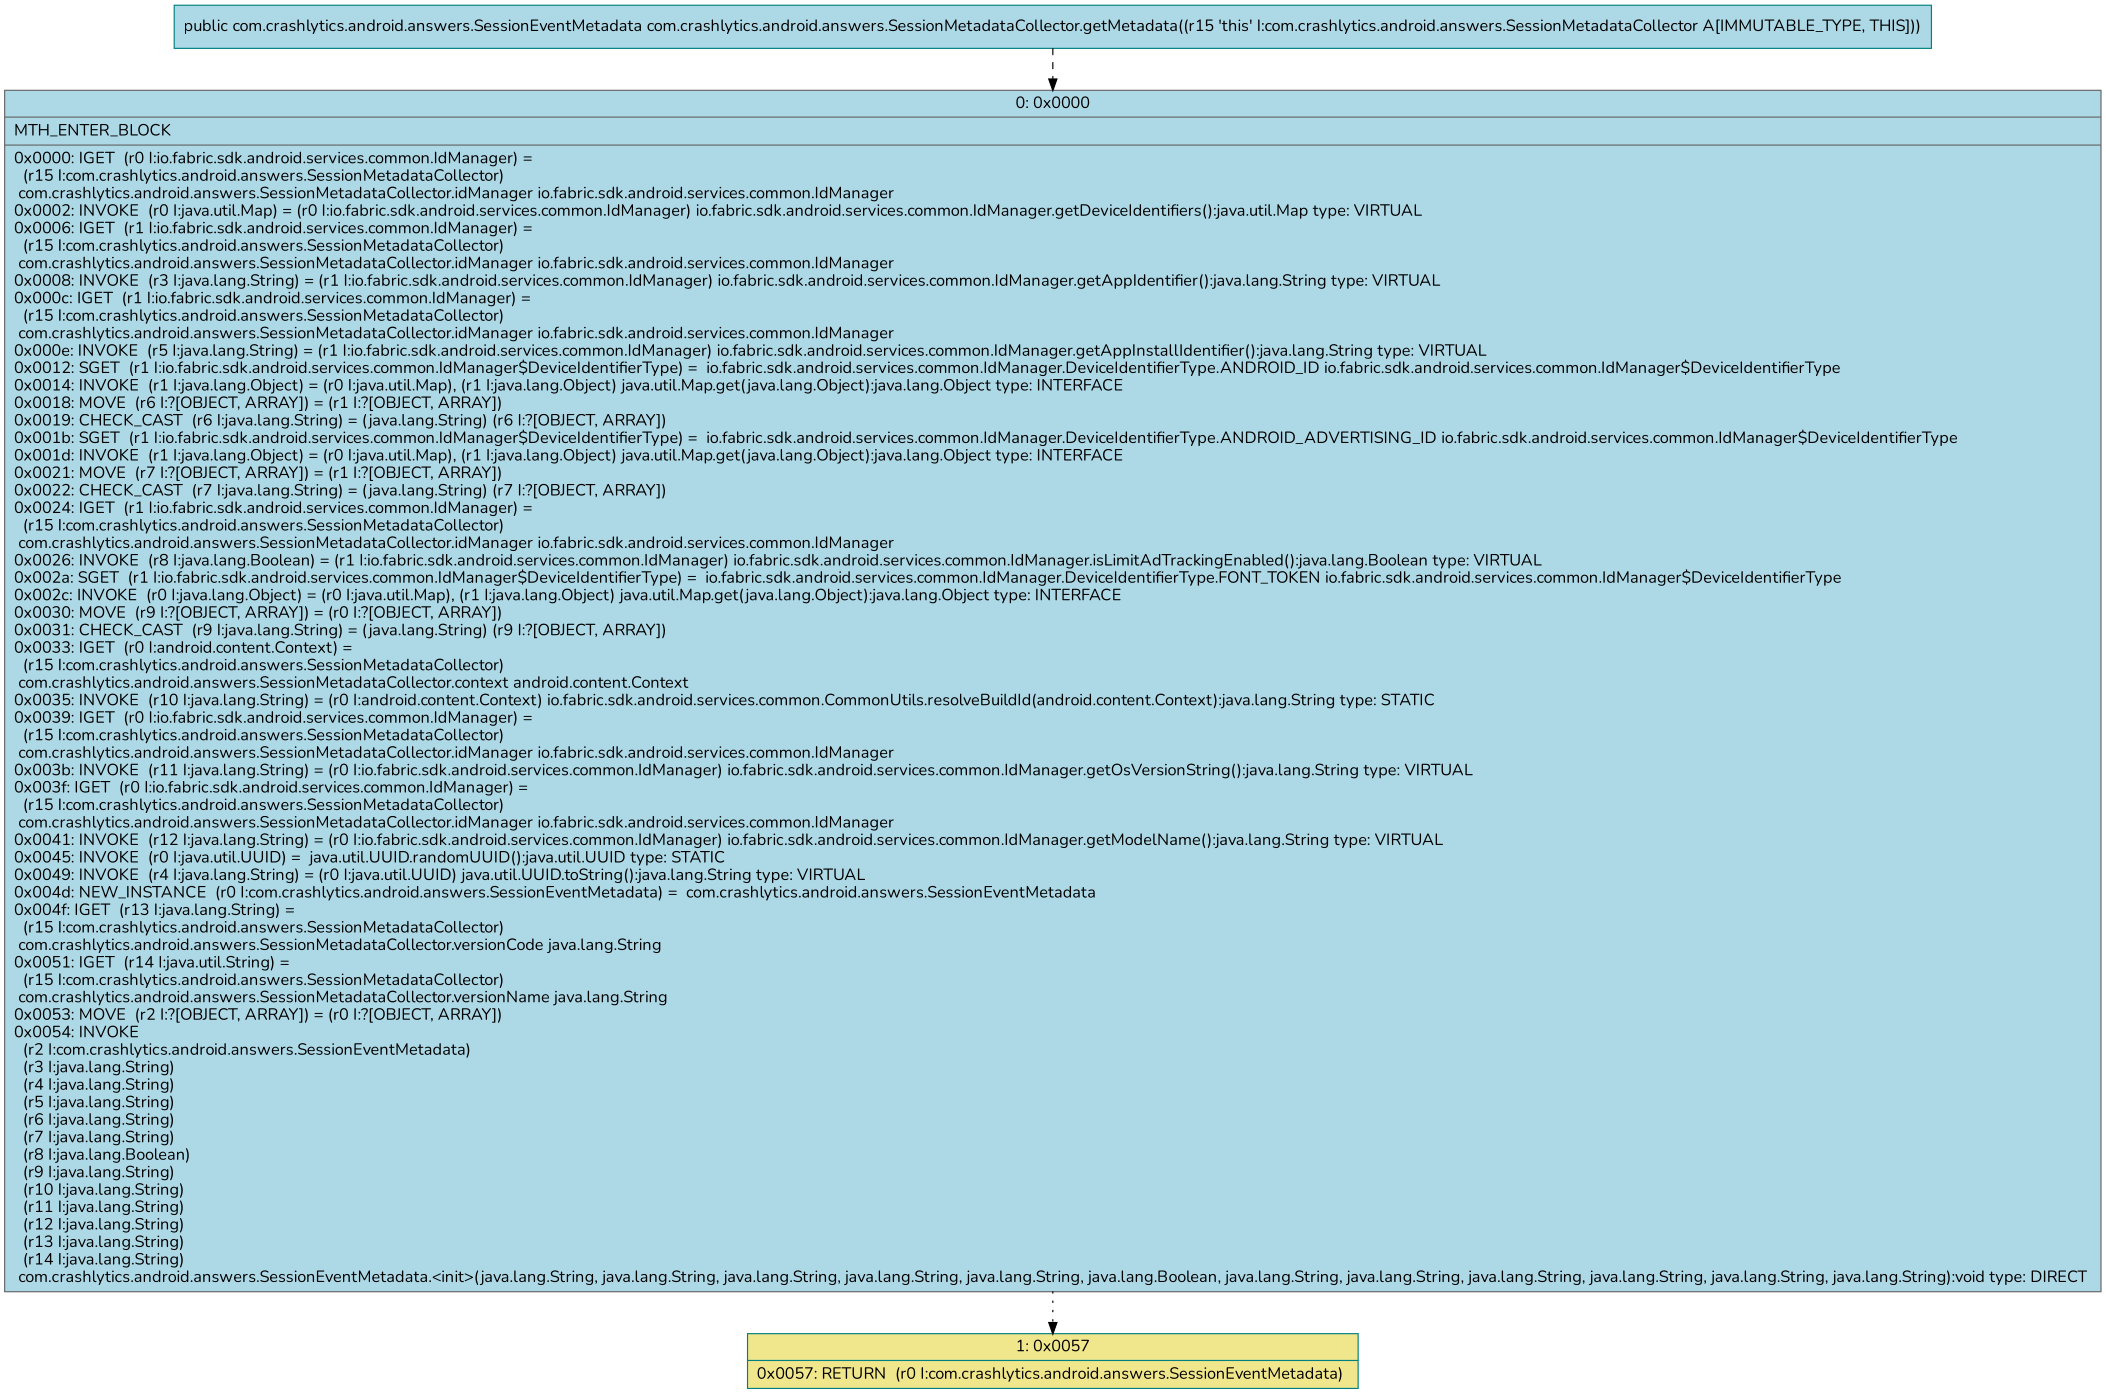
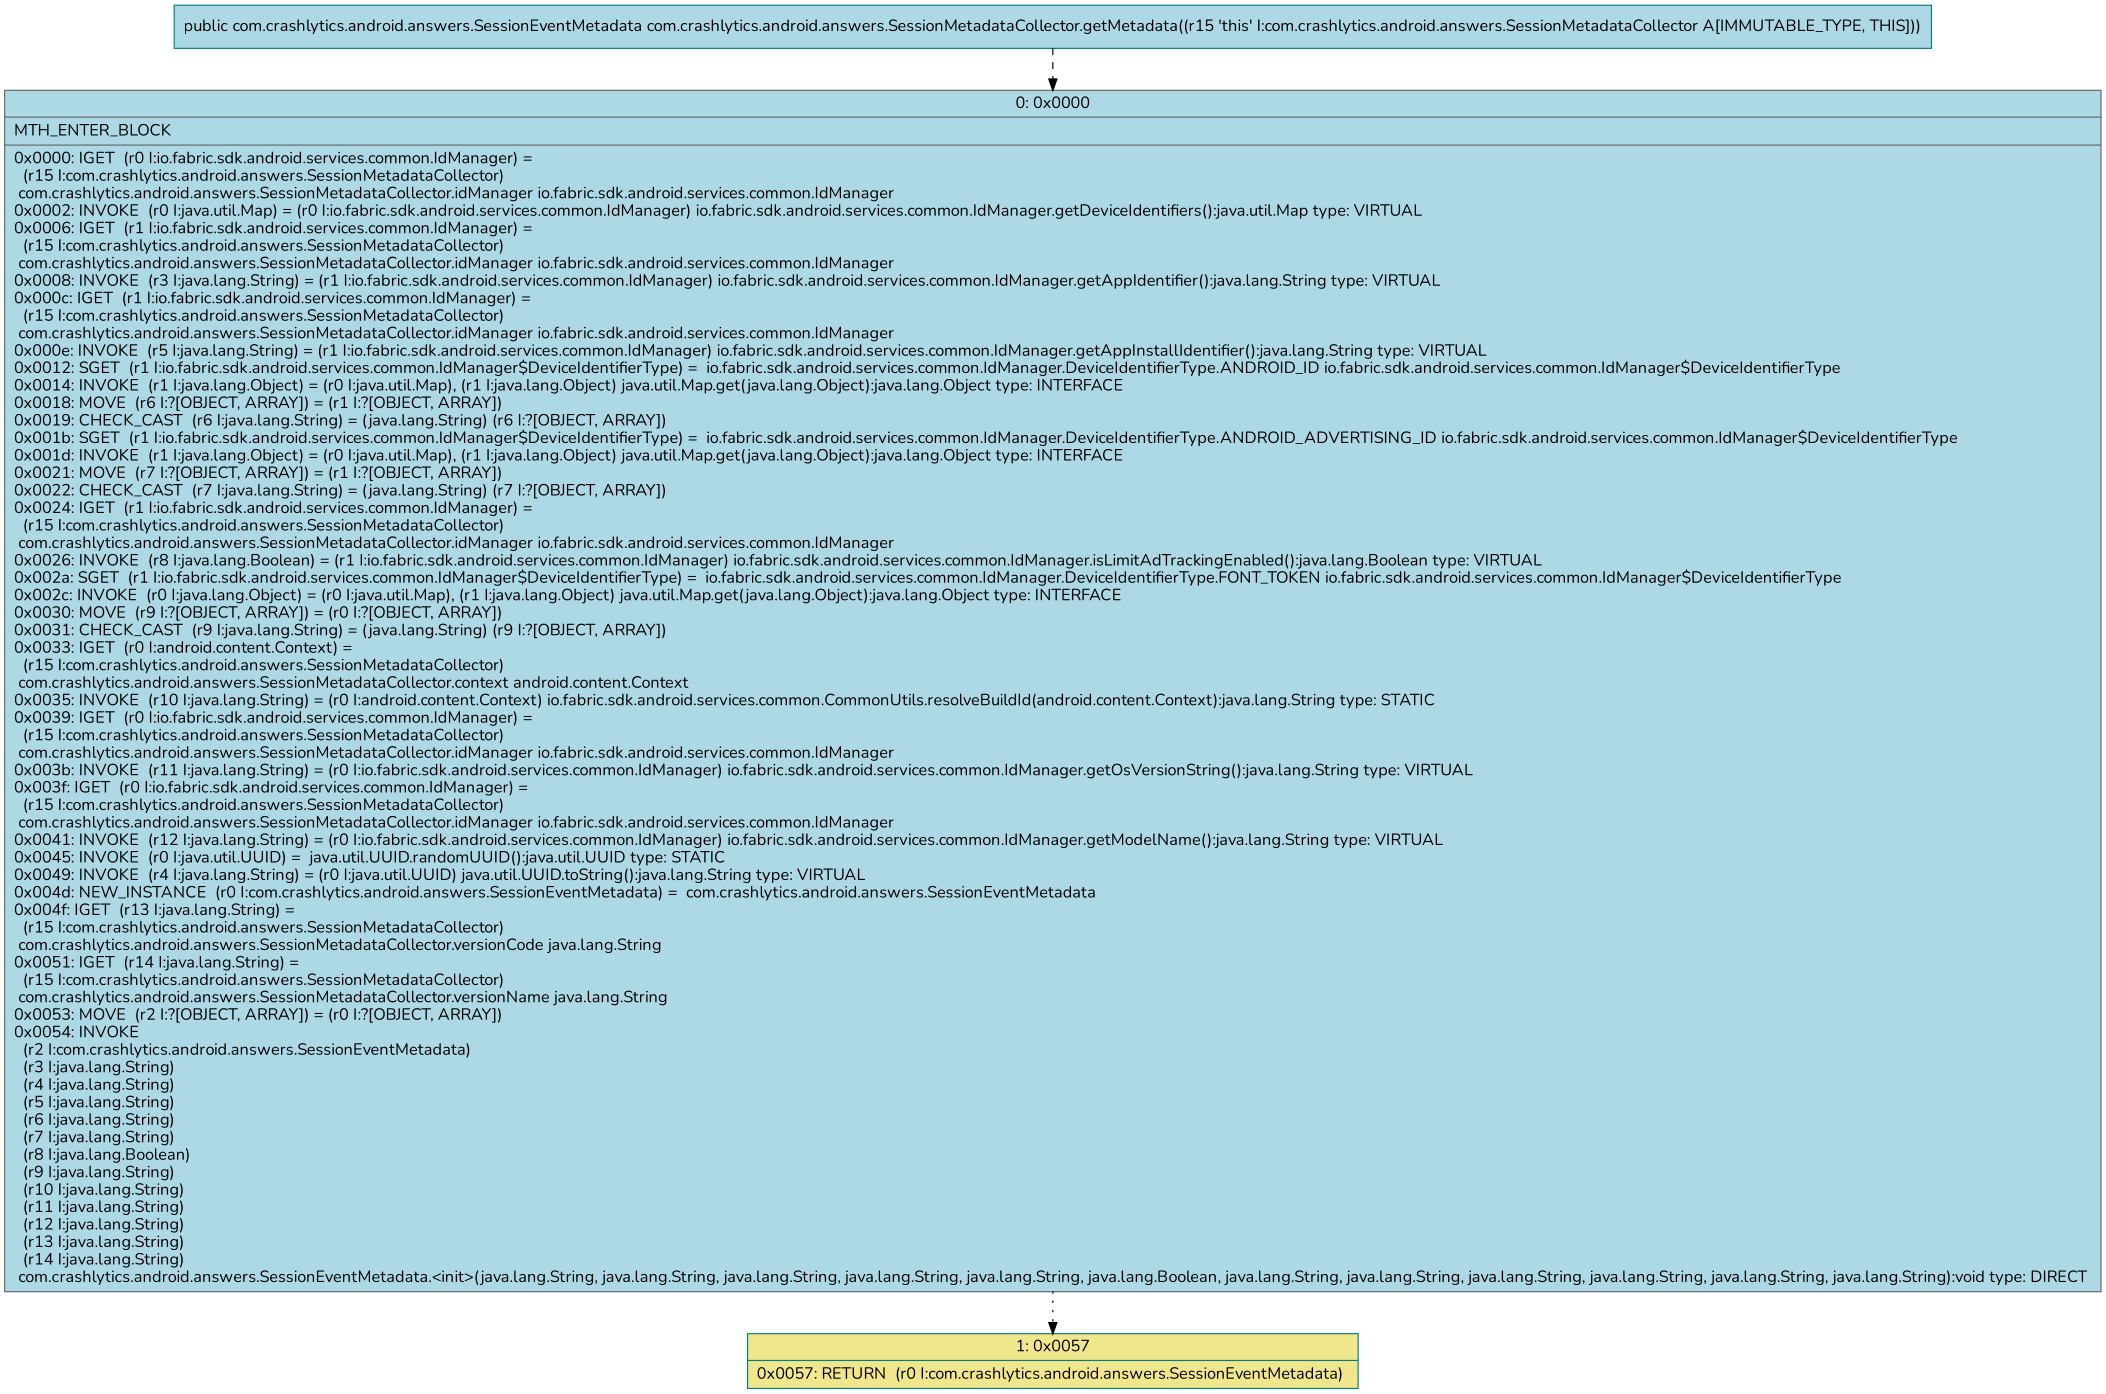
(154, 963) -> (159, 963)
